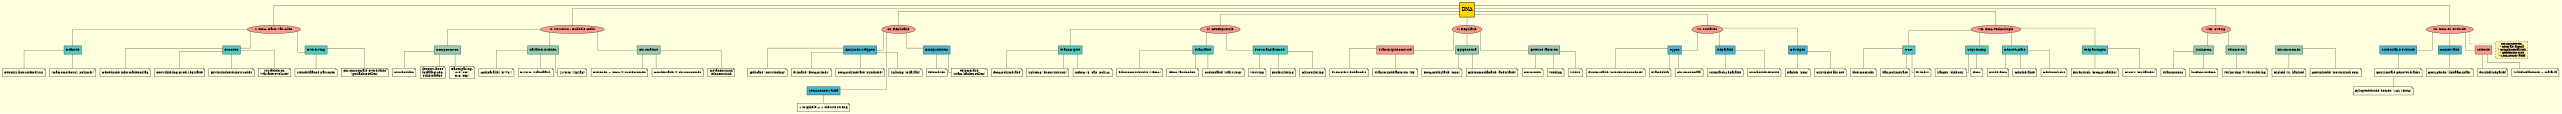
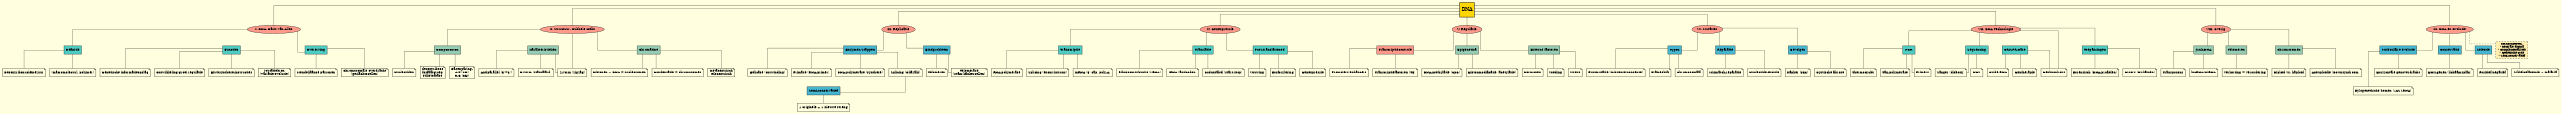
none -> (2268, 29)
(549, 39) -> (573, 51)
(2011, 39) -> (2058, 31)
(251, 45) -> none
(2483, 50) -> (2483, 50)
(1313, 73) -> (1313, 73)
(1977, 73) -> (1977, 73)
(2394, 82) -> (2368, 63)
(887, 84) -> (881, 92)
